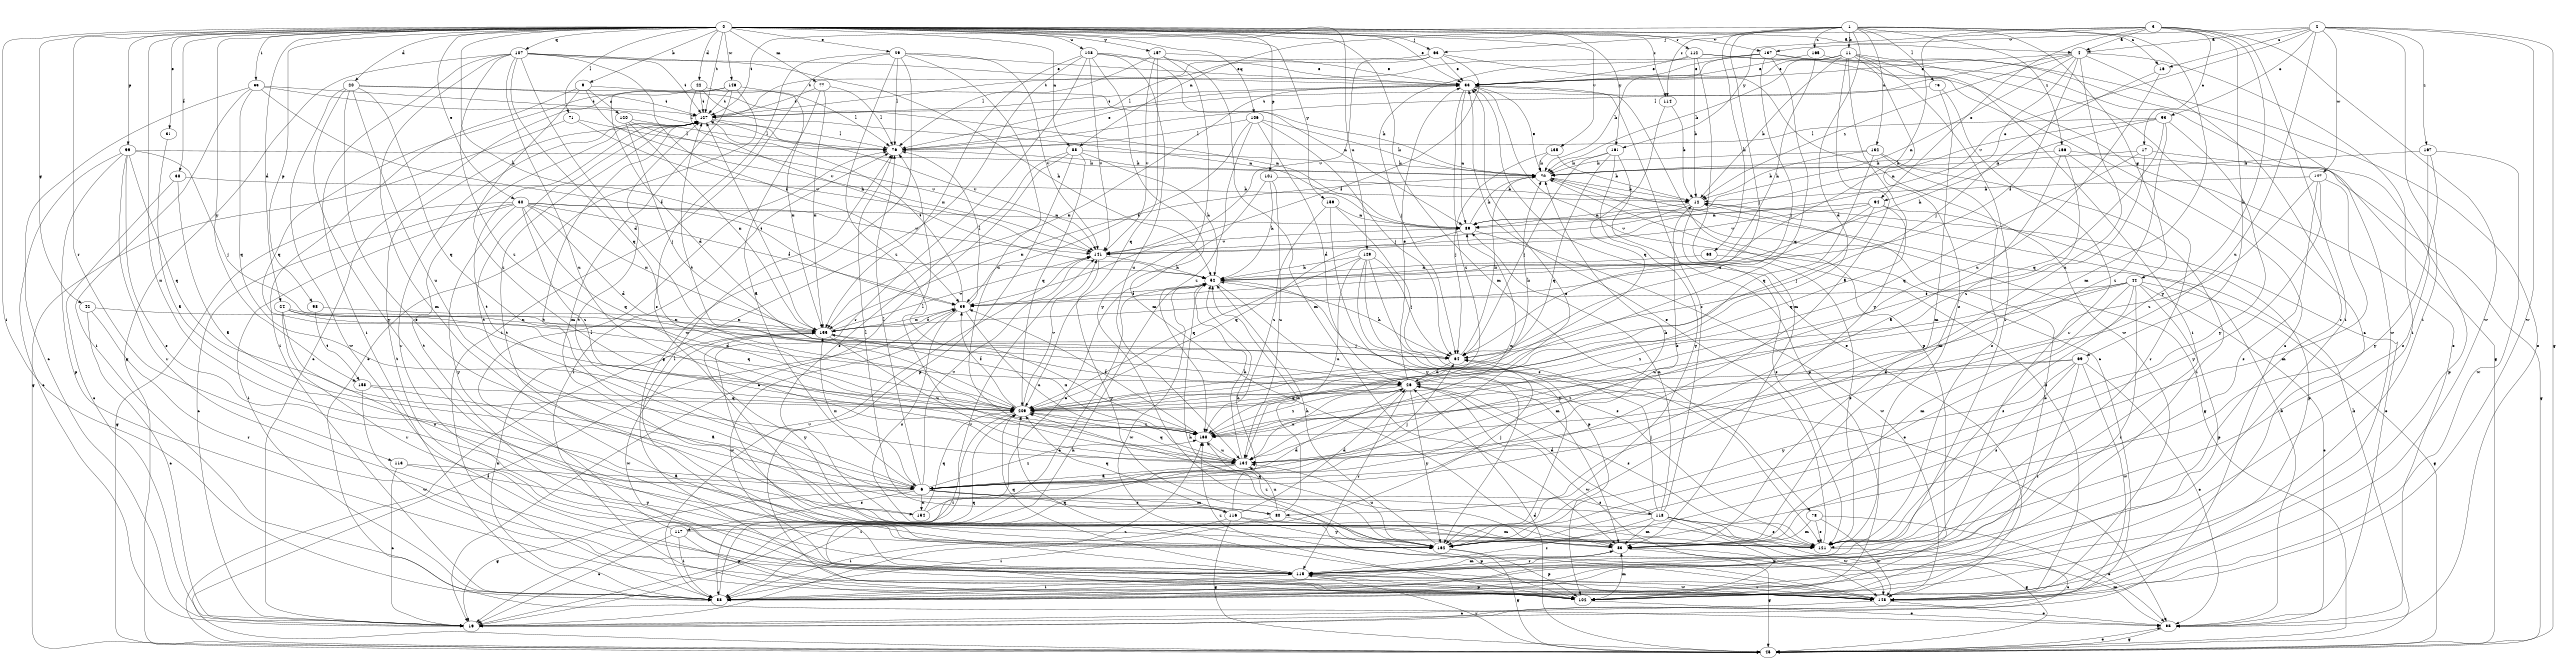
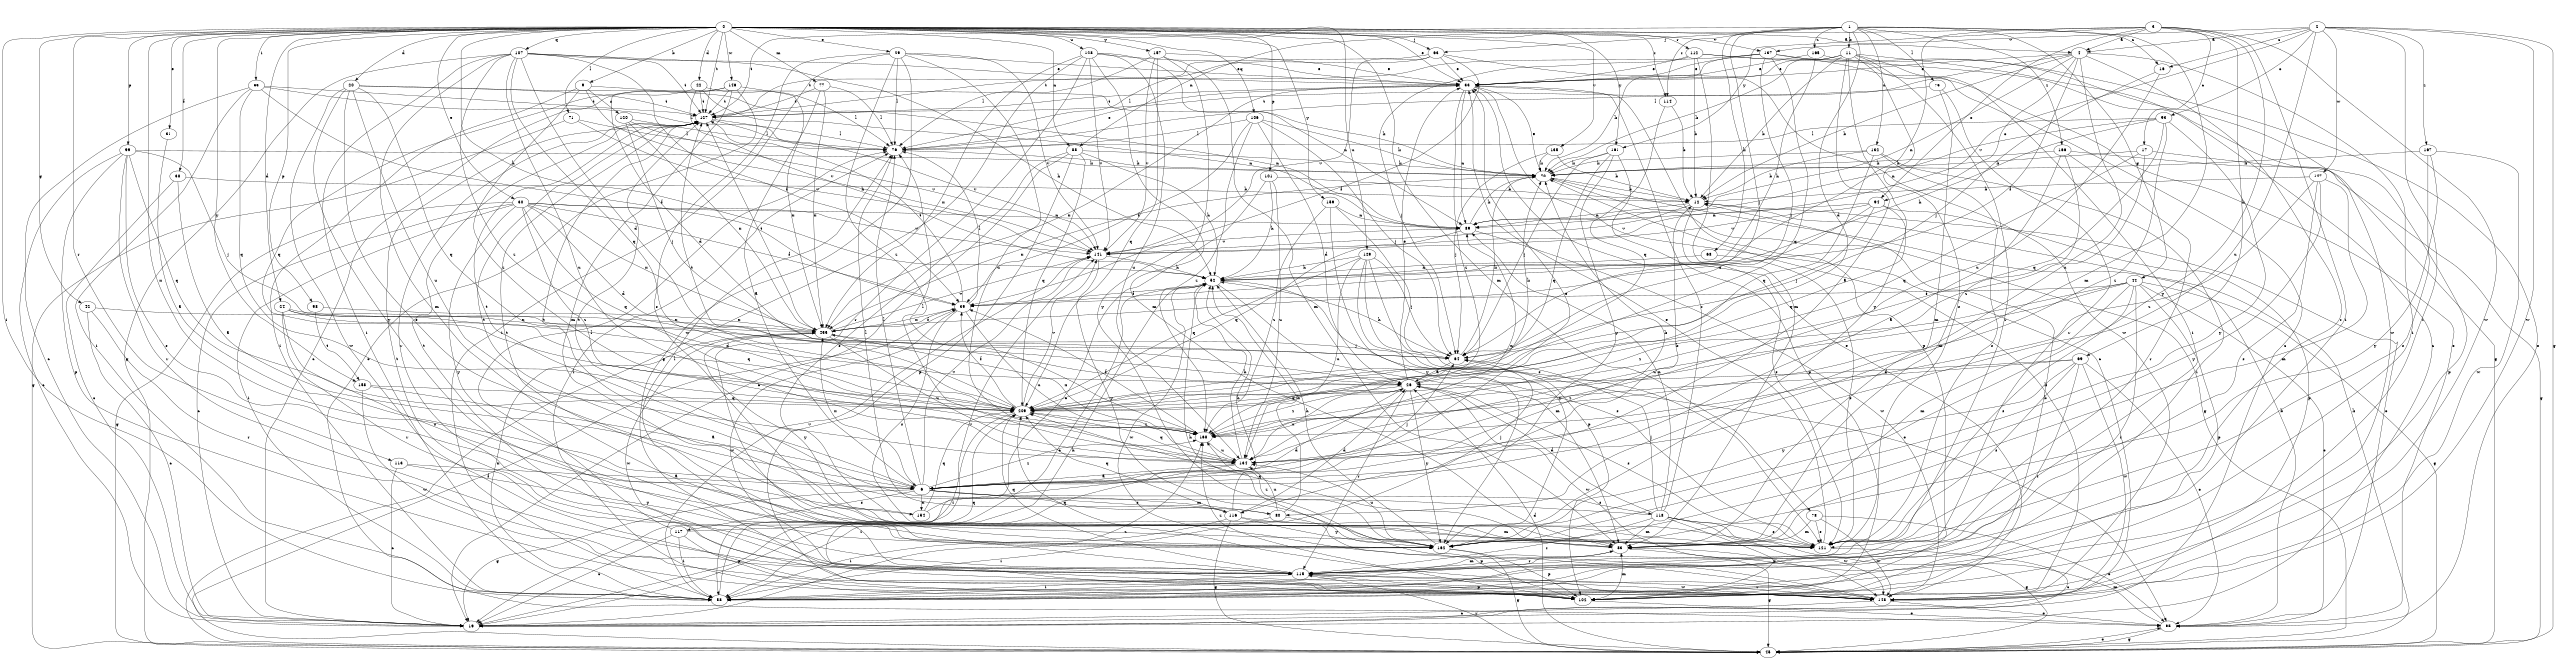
(1845, 134) -> (1845, 134)
(2360, 324) -> (1792, 621)
(824, 333) -> (824, 333)
(1438, 372) -> (1438, 372)
(1683, 375) -> (1537, 420)
